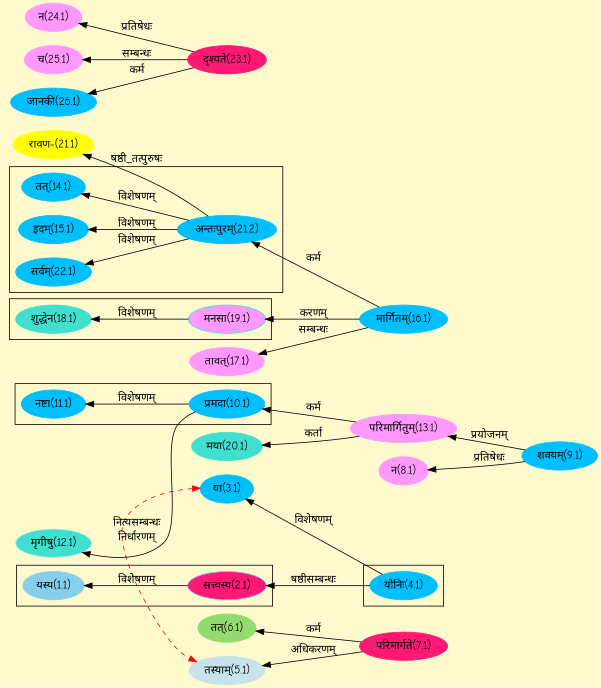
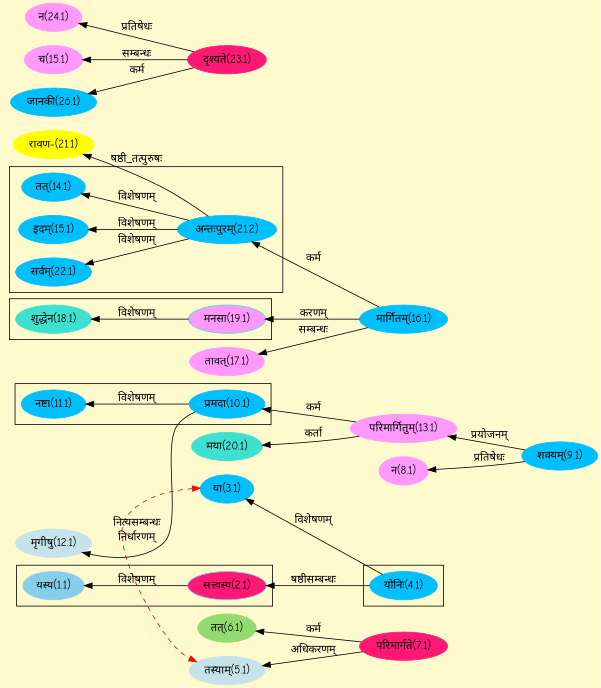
(54, 60) -> (54, 60)
(54, 543) -> (54, 543)
